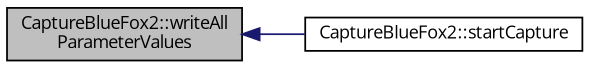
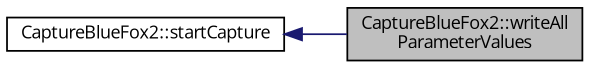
(282, 34) -> (324, 34)
